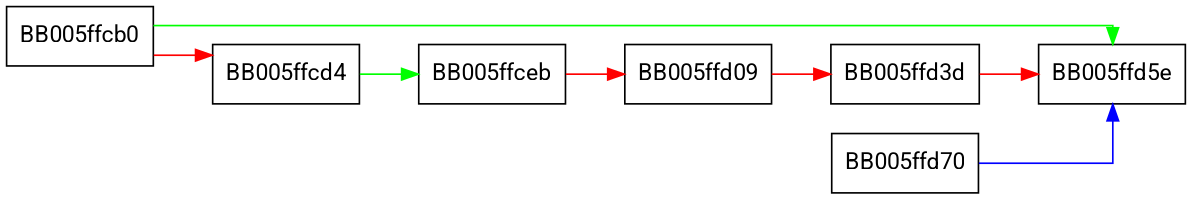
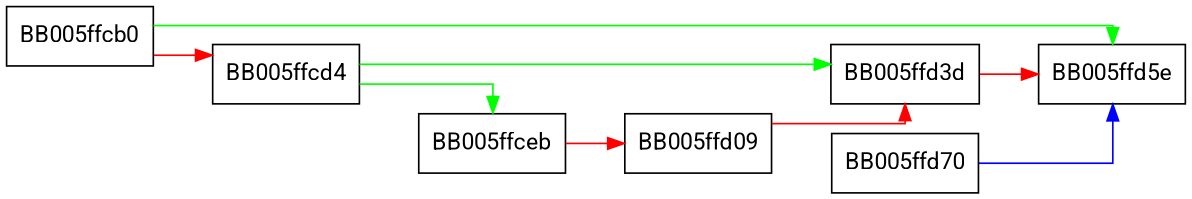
none -> (587, 64)
